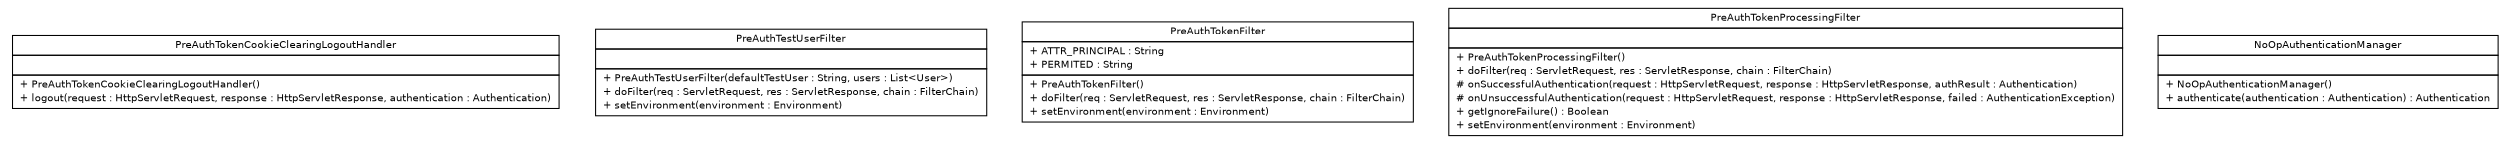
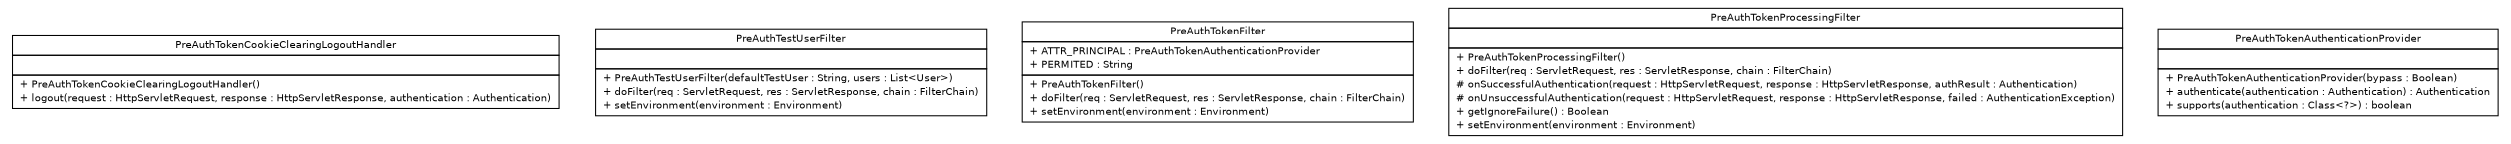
(1097, 51) -> (1175, 51)
(2328, 72) -> none
none -> (2328, 72)
